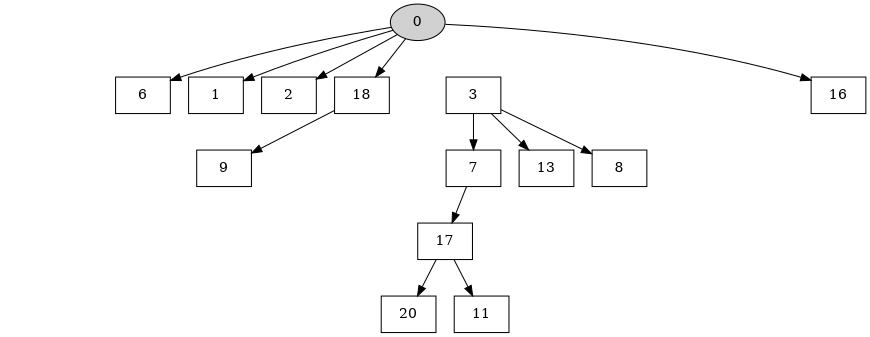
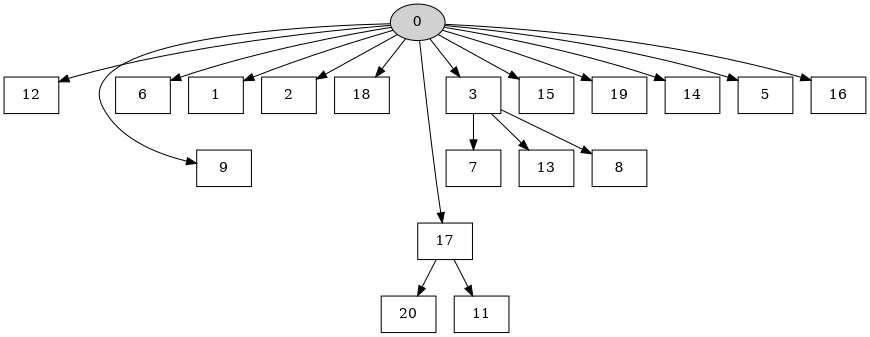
none -> (442, 54)
none -> (31, 95)
none -> (546, 95)
none -> (619, 95)
none -> (692, 95)
none -> (765, 95)
(298, 129) -> (178, 46)
(461, 200) -> (429, 127)
